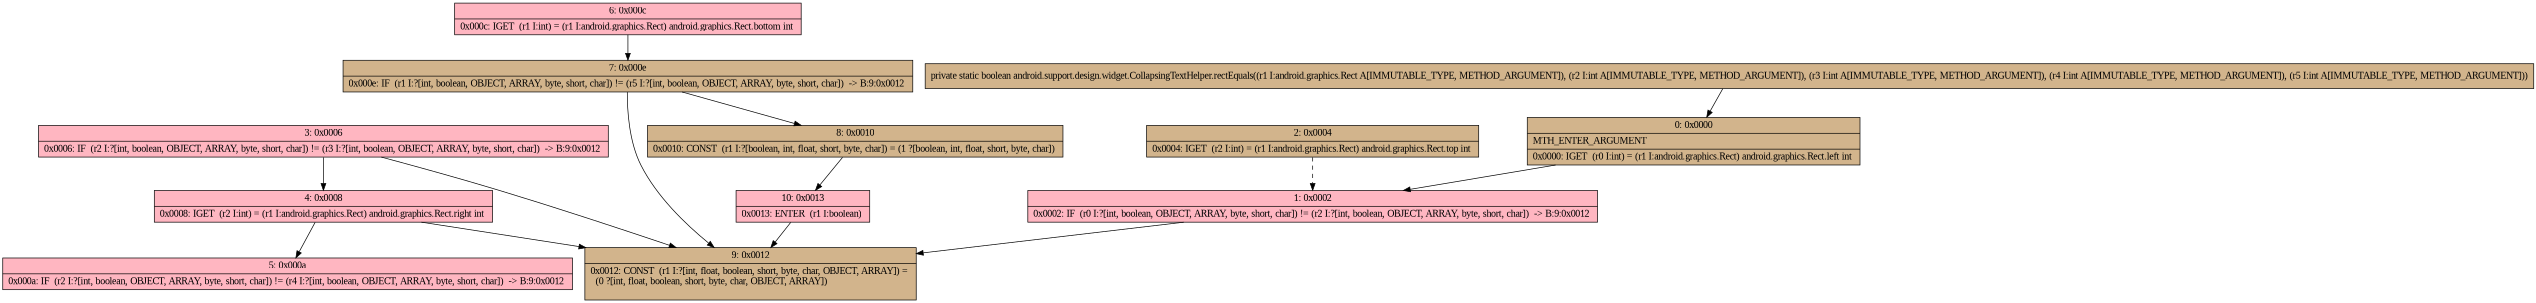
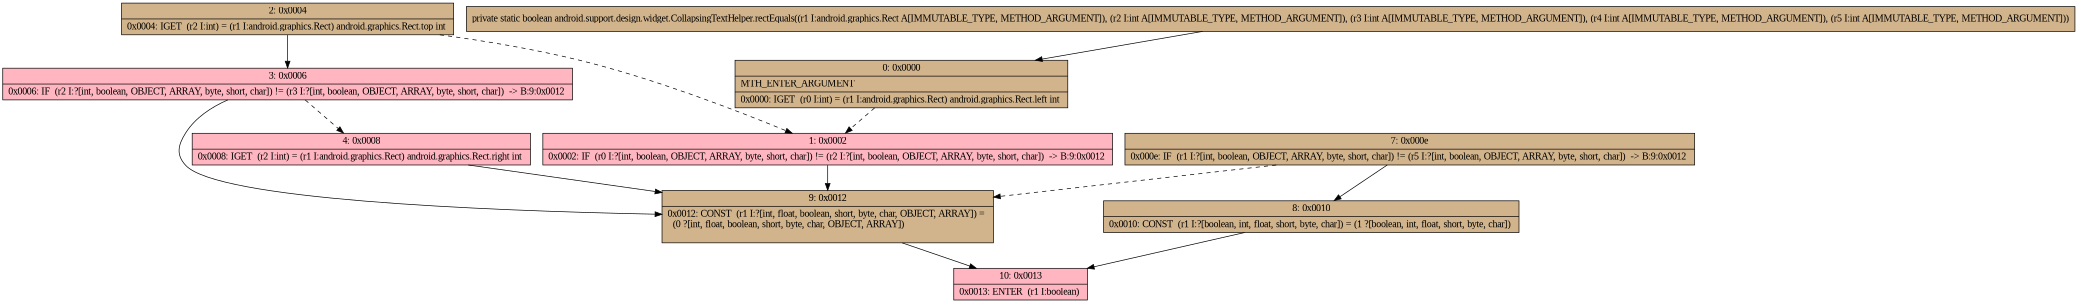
(628, 19) -> none
none -> (288, 48)
(323, 170) -> (322, 114)
(1483, 177) -> (863, 118)
(648, 178) -> (1138, 181)
(783, 232) -> (936, 254)
(288, 274) -> none
